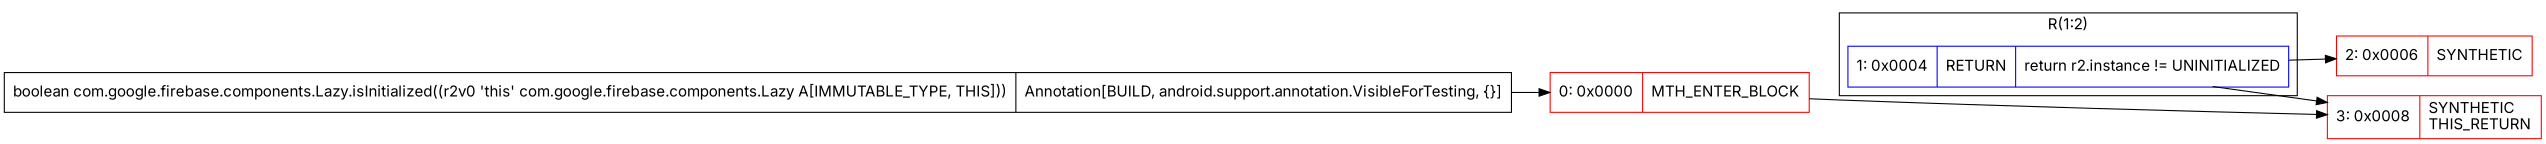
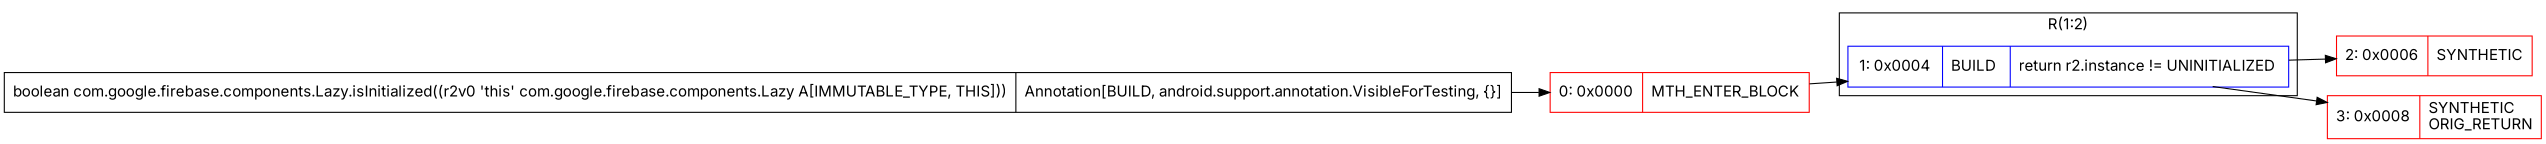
(1976, 66) -> (1974, 66)
(2063, 107) -> (1823, 83)
(2480, 125) -> (2481, 125)
